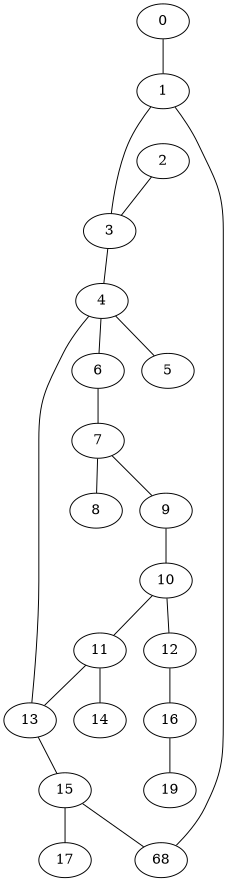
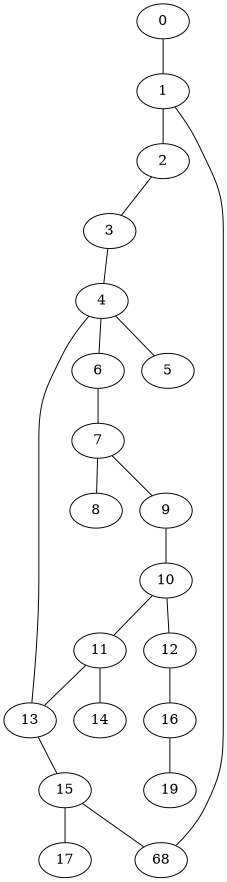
(123, 157) -> (163, 126)
